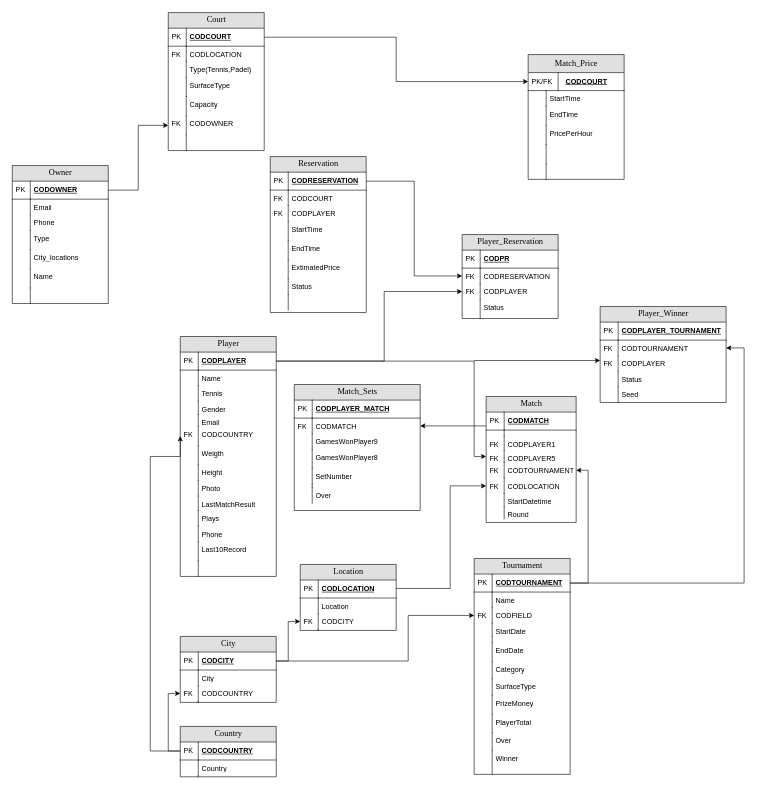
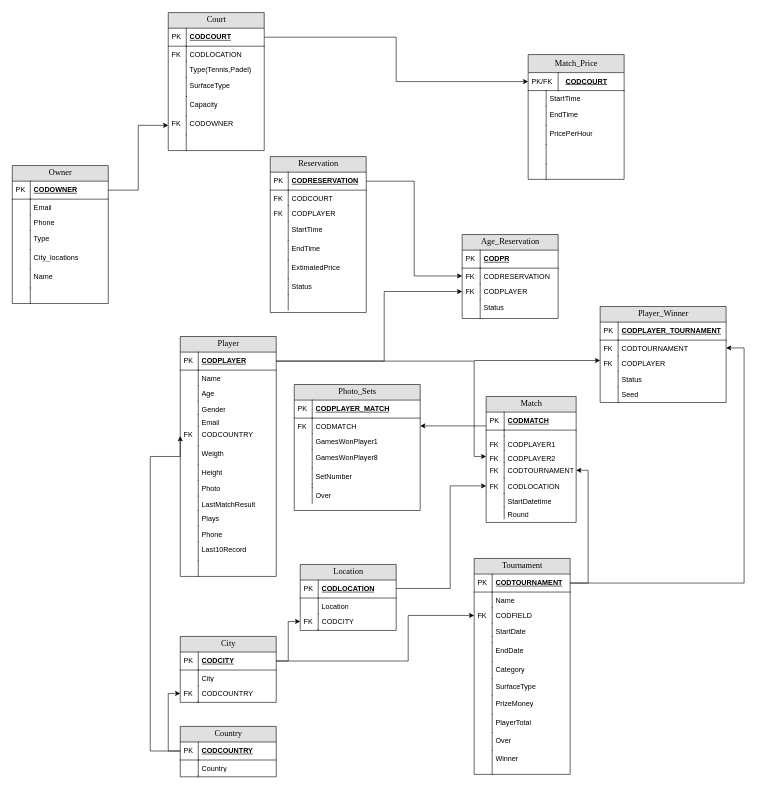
(511, 242) -> (511, 242)
(358, 392) -> (358, 392)
(213, 394) -> (208, 394)
(345, 442) -> (345, 442)
(528, 459) -> (528, 459)
